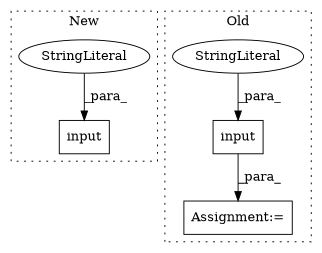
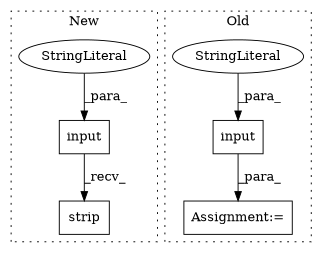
none -> (84, 218)
